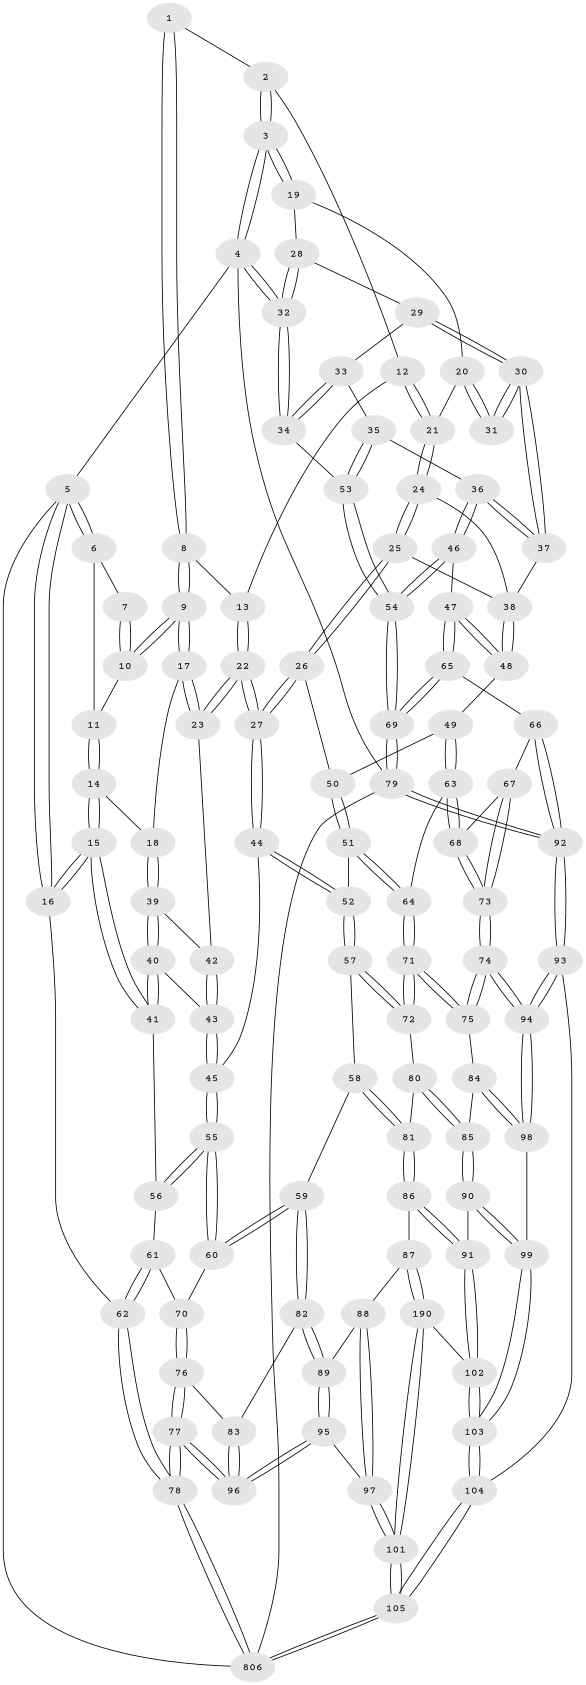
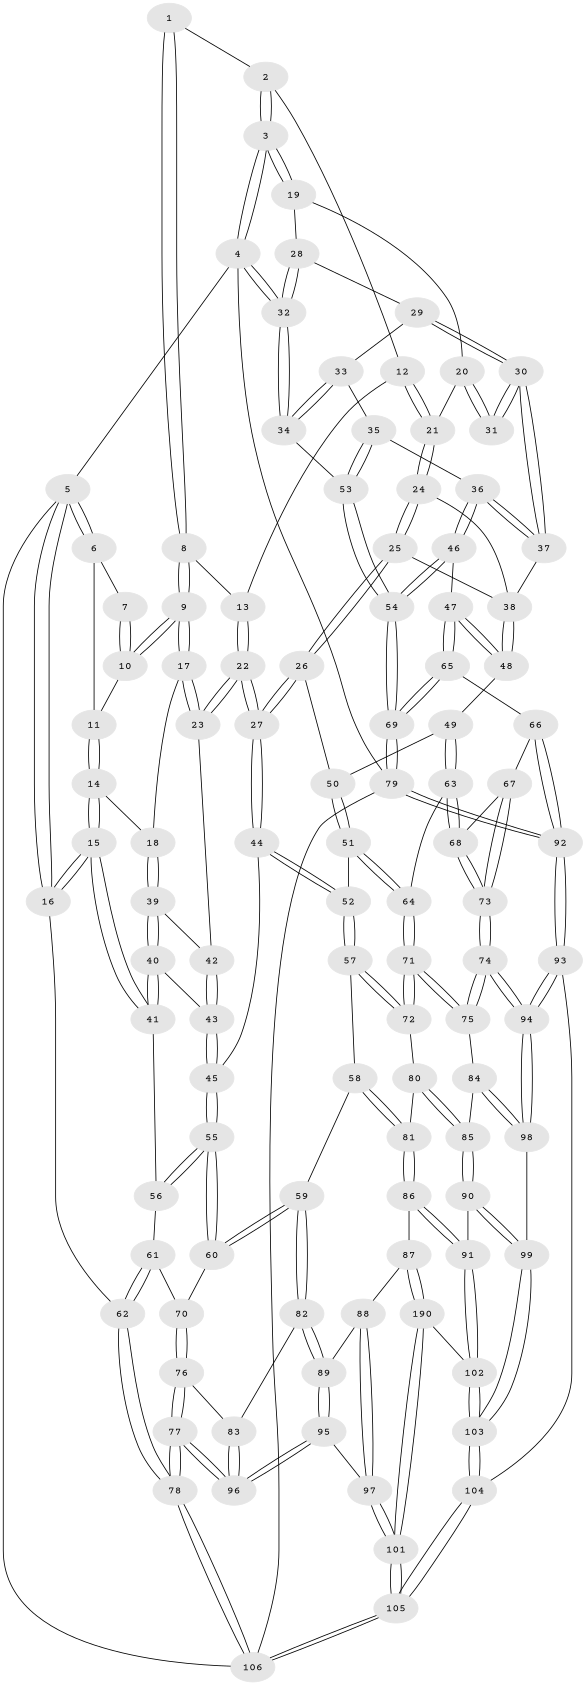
(253, 1667) -> (253, 1667)
